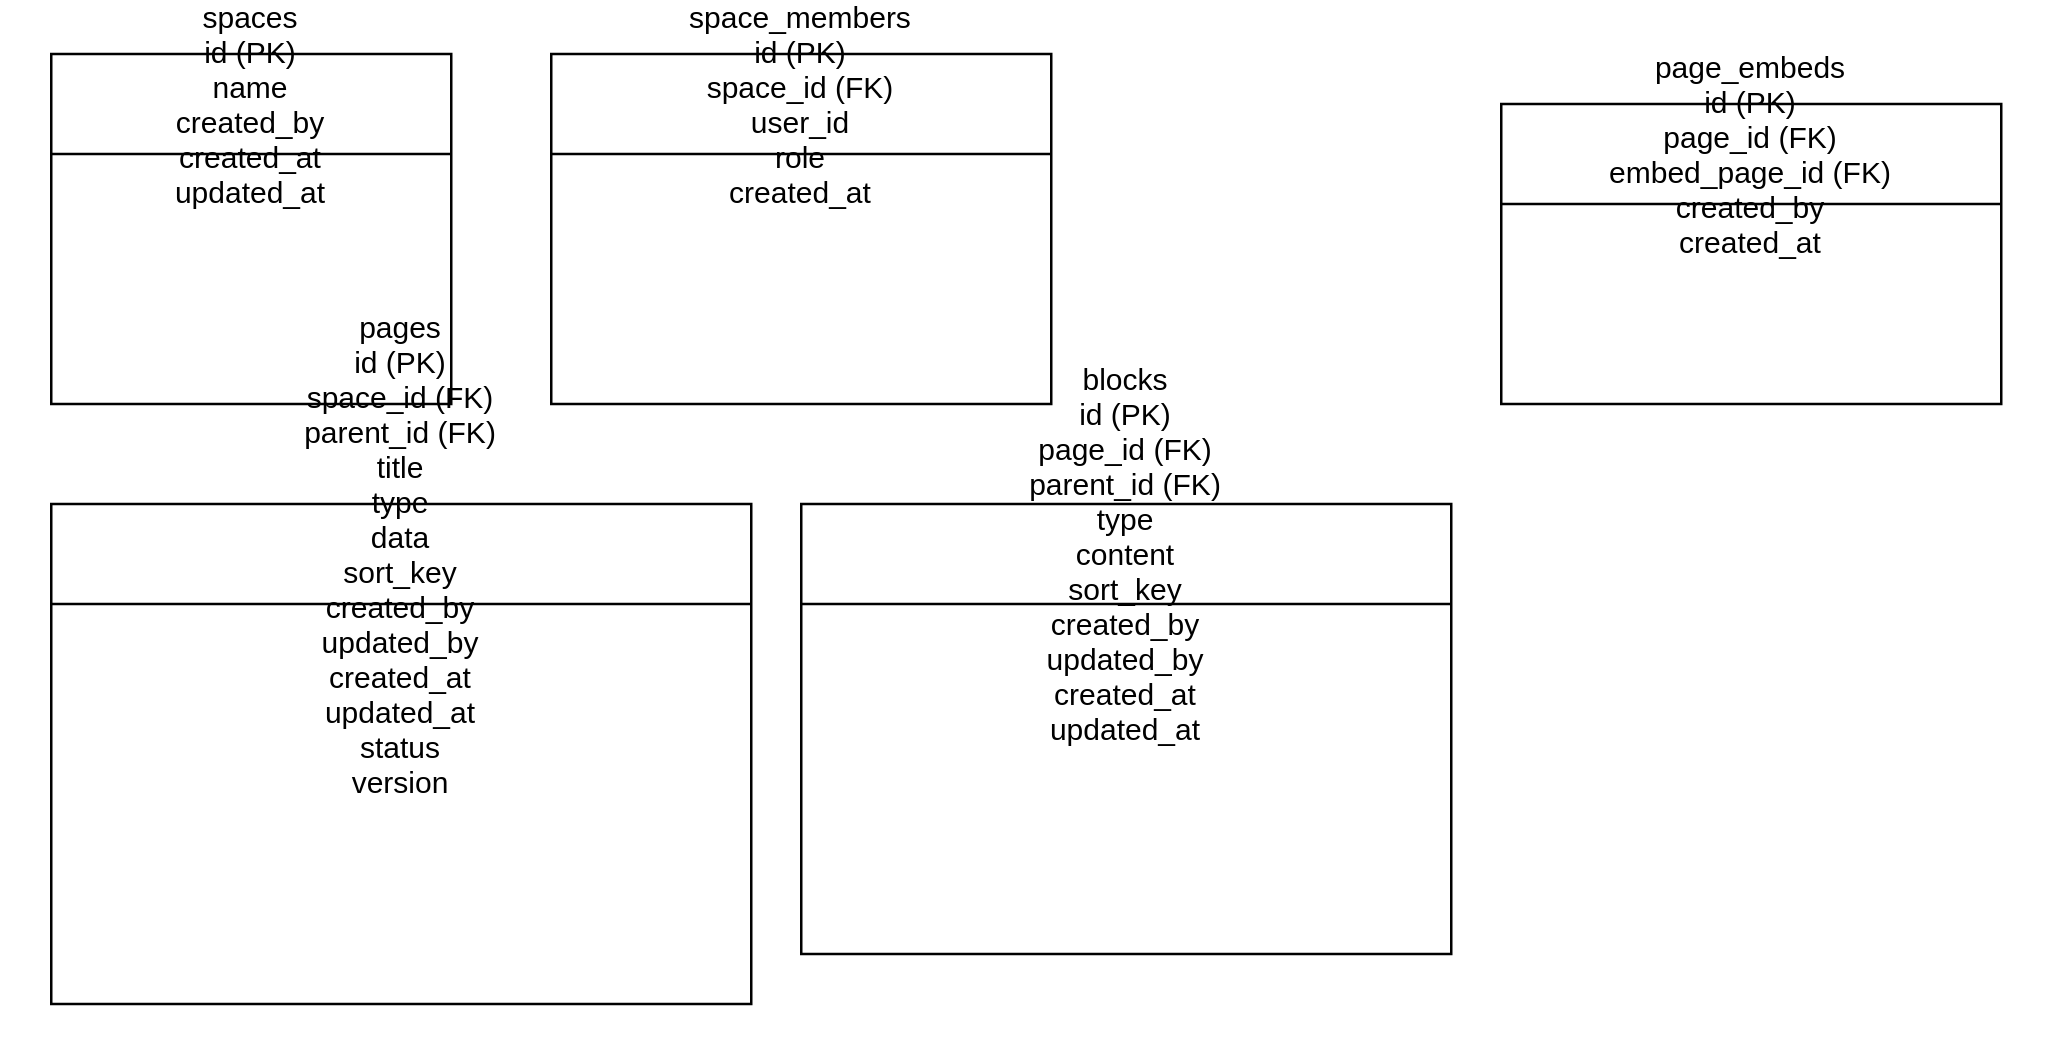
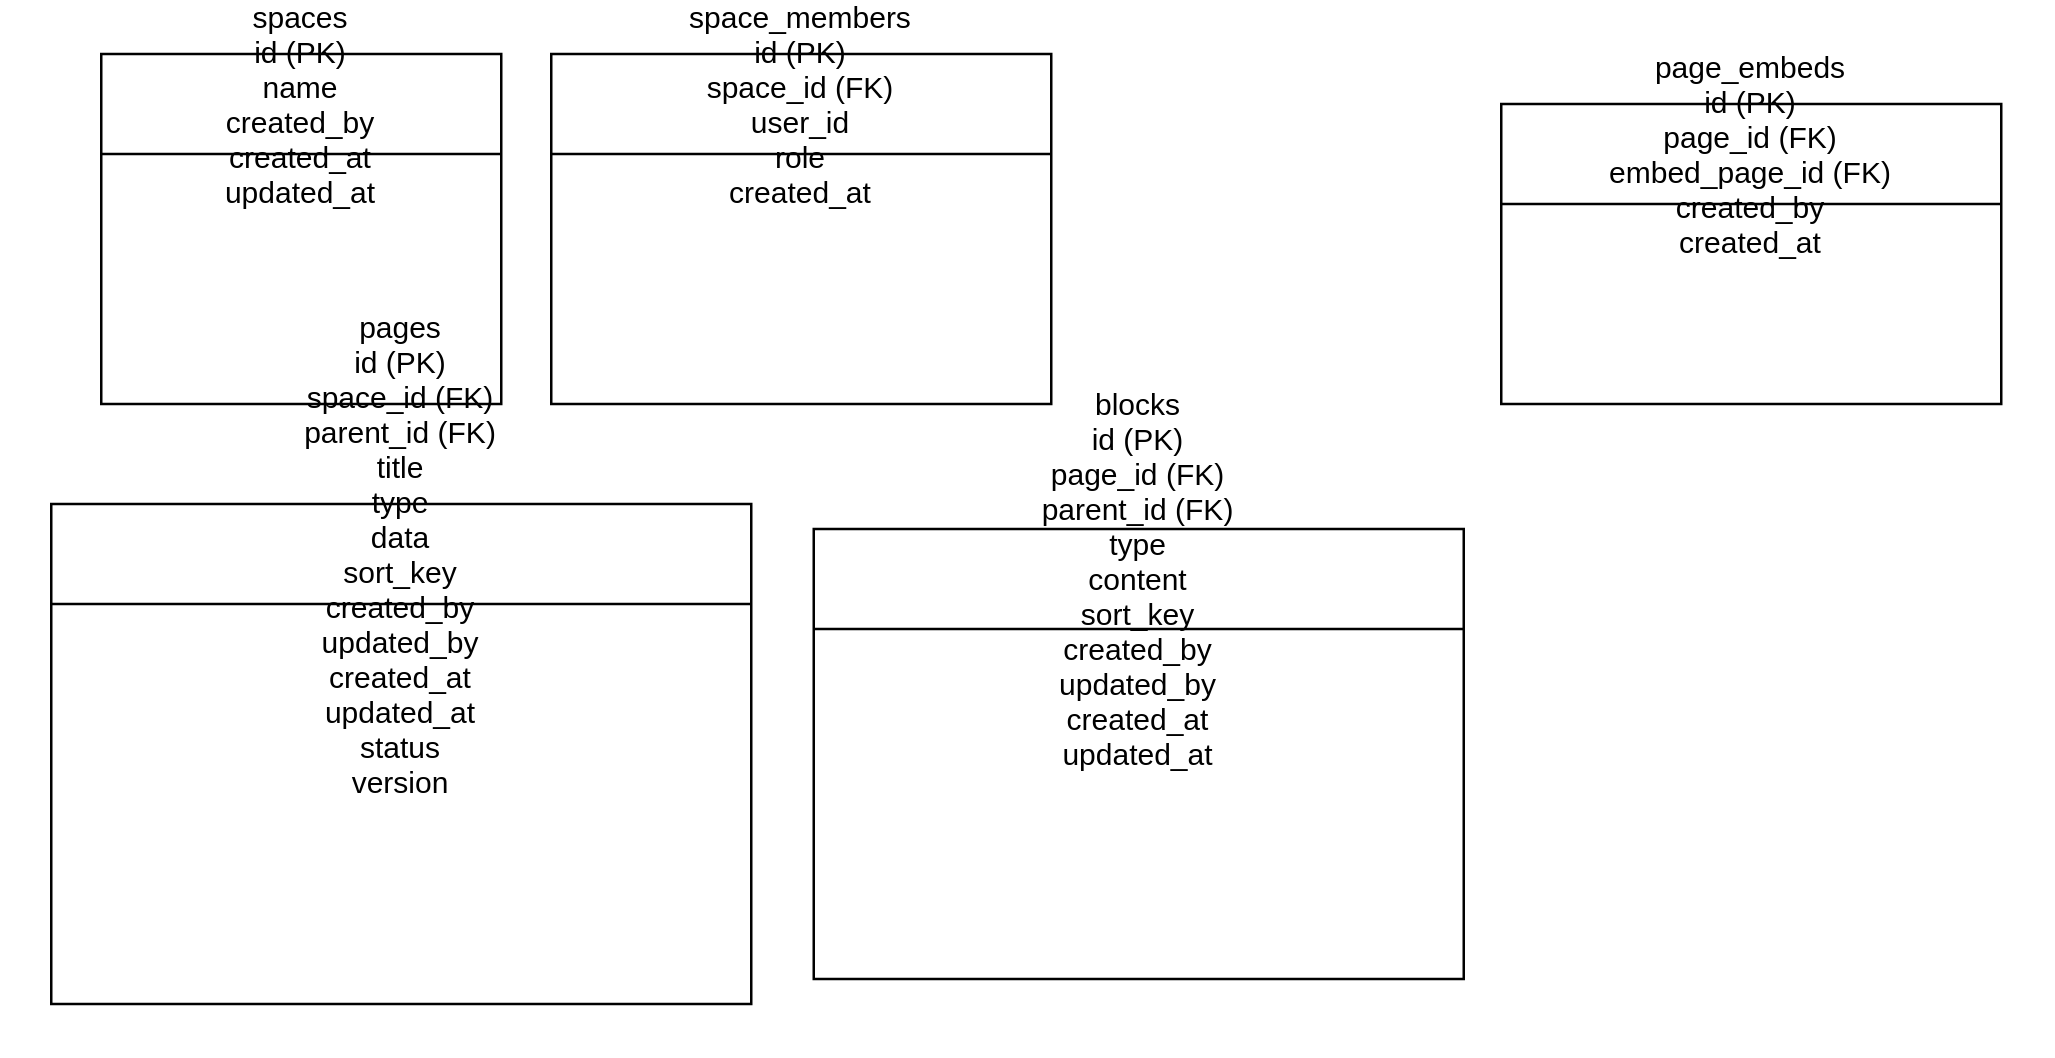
(251, 229) -> (301, 229)
(1126, 729) -> (1139, 754)
